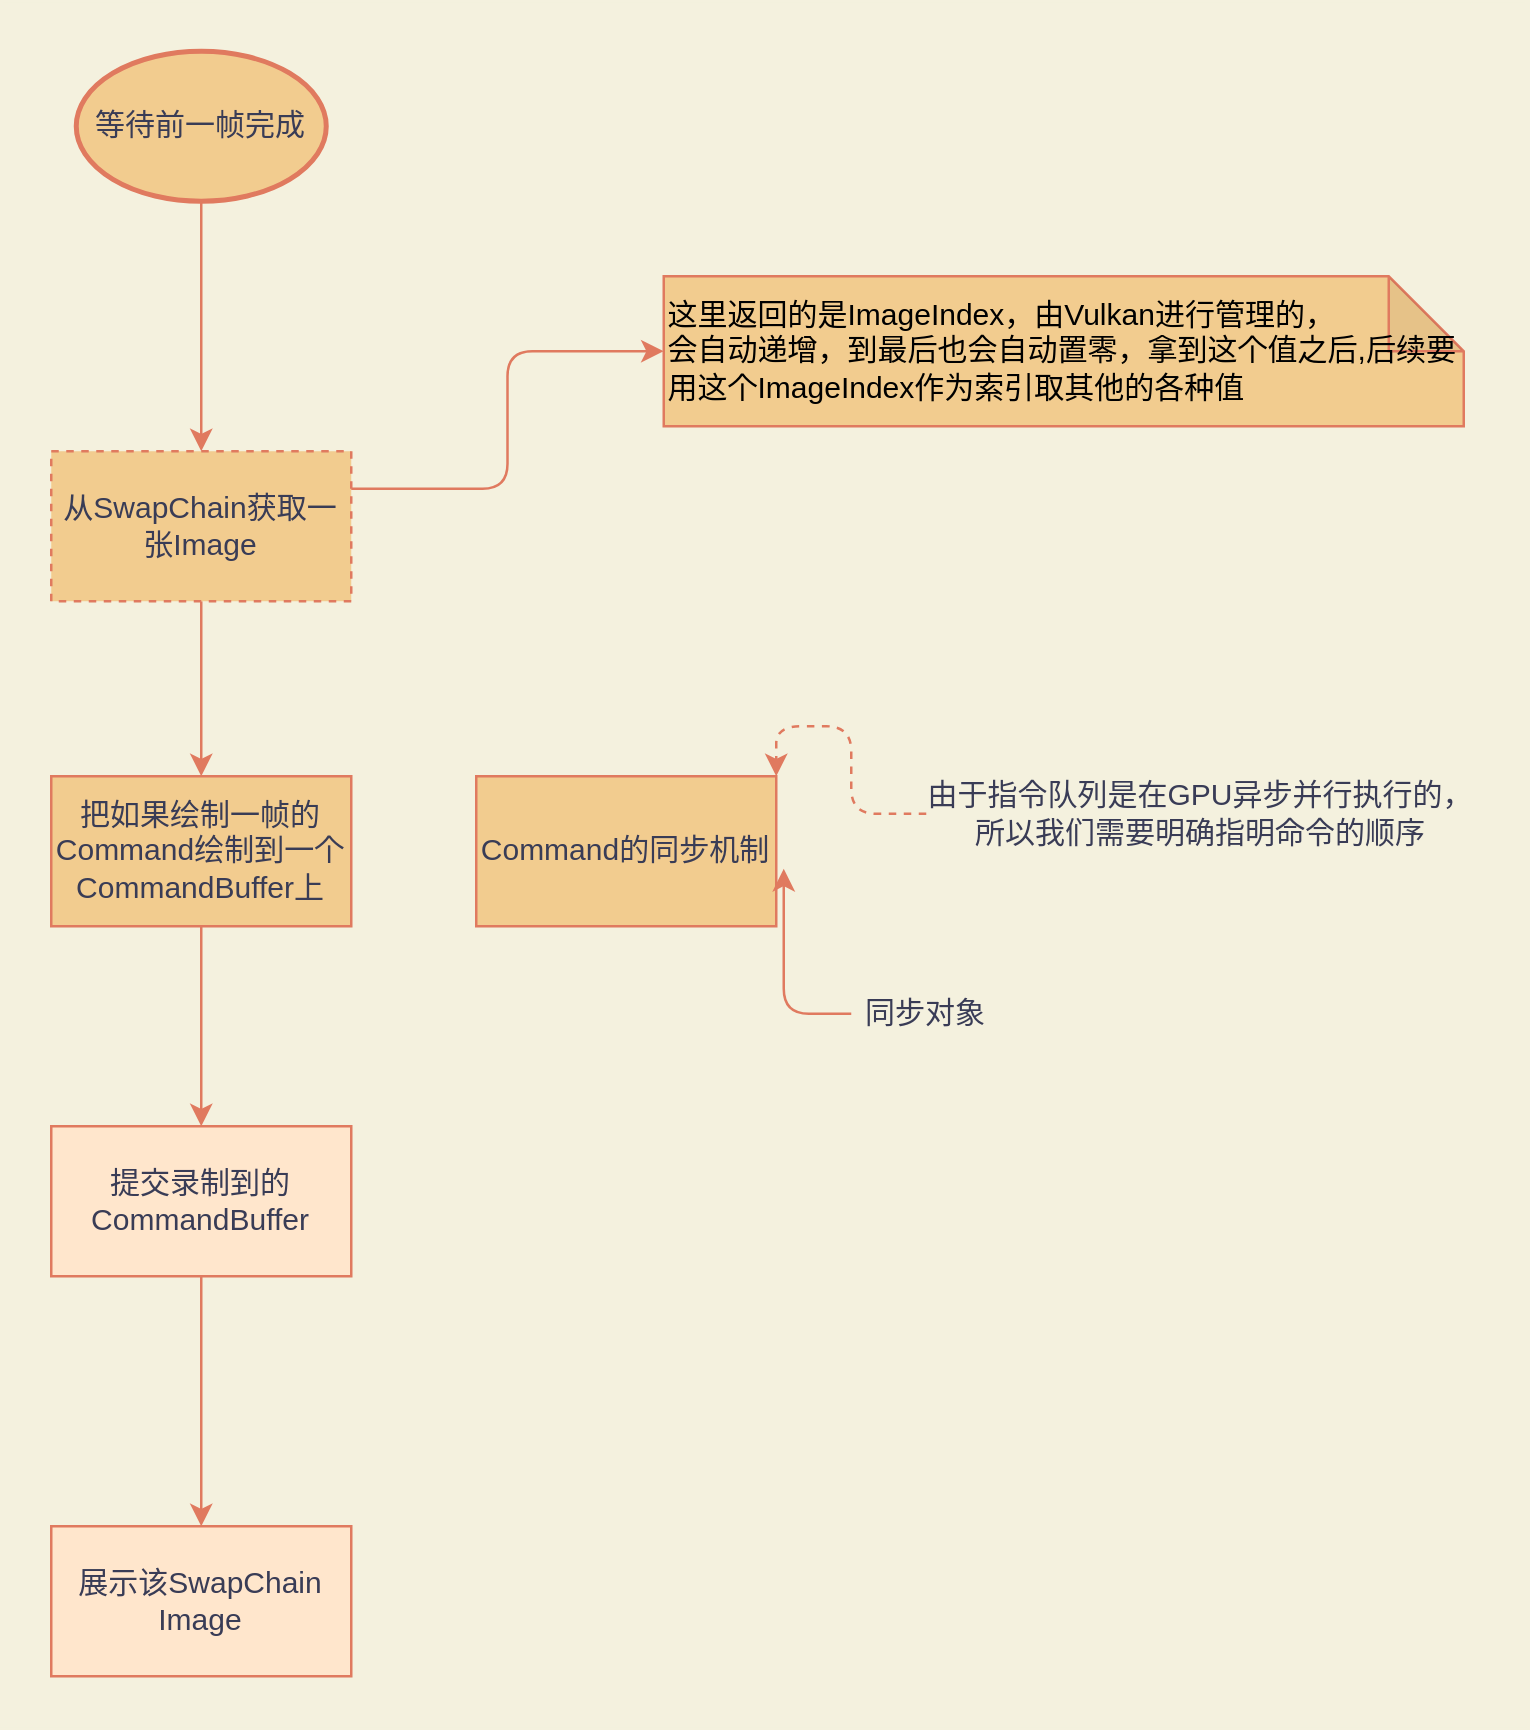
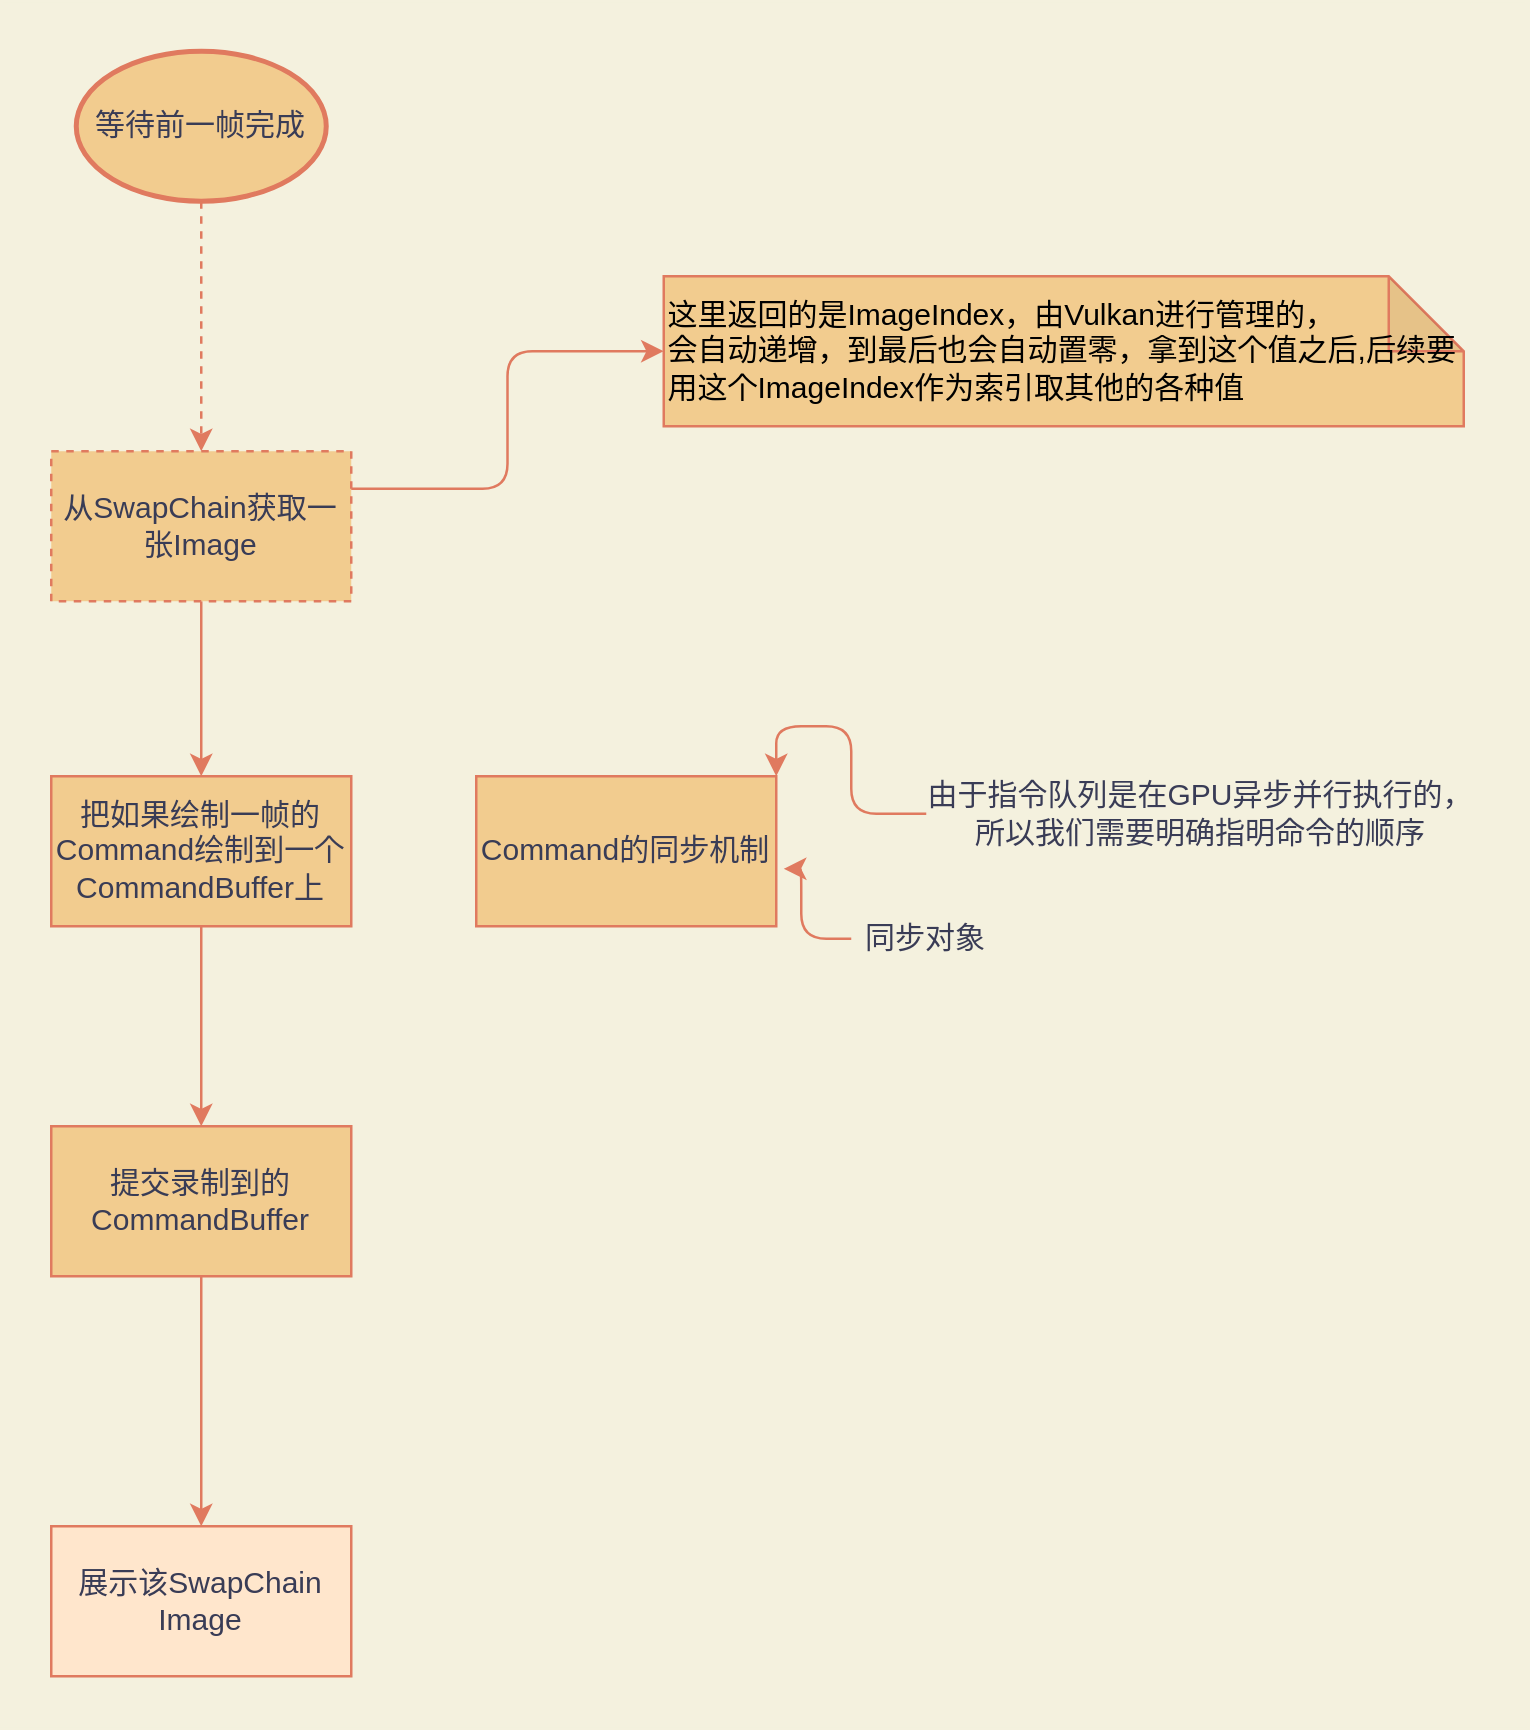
(201, 317) -> (201, 317)
(851, 758) -> (851, 758)
(926, 1014) -> (926, 939)
(201, 1201) -> (201, 1201)
